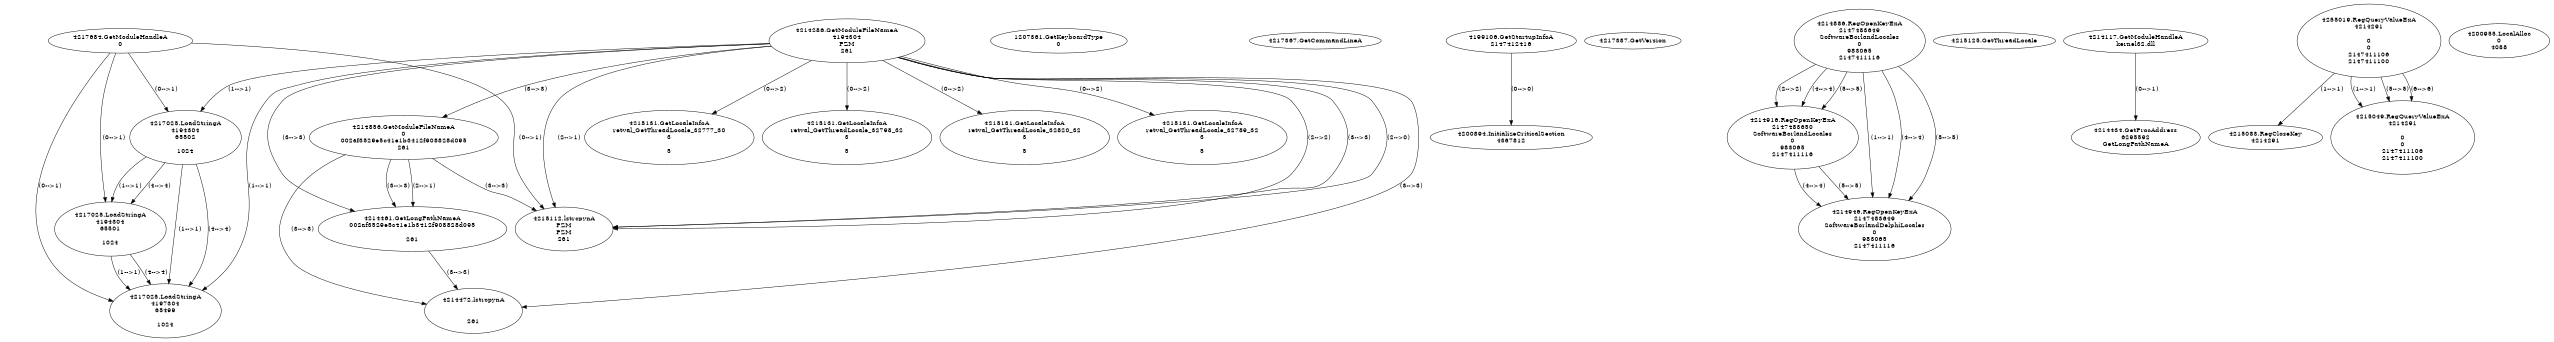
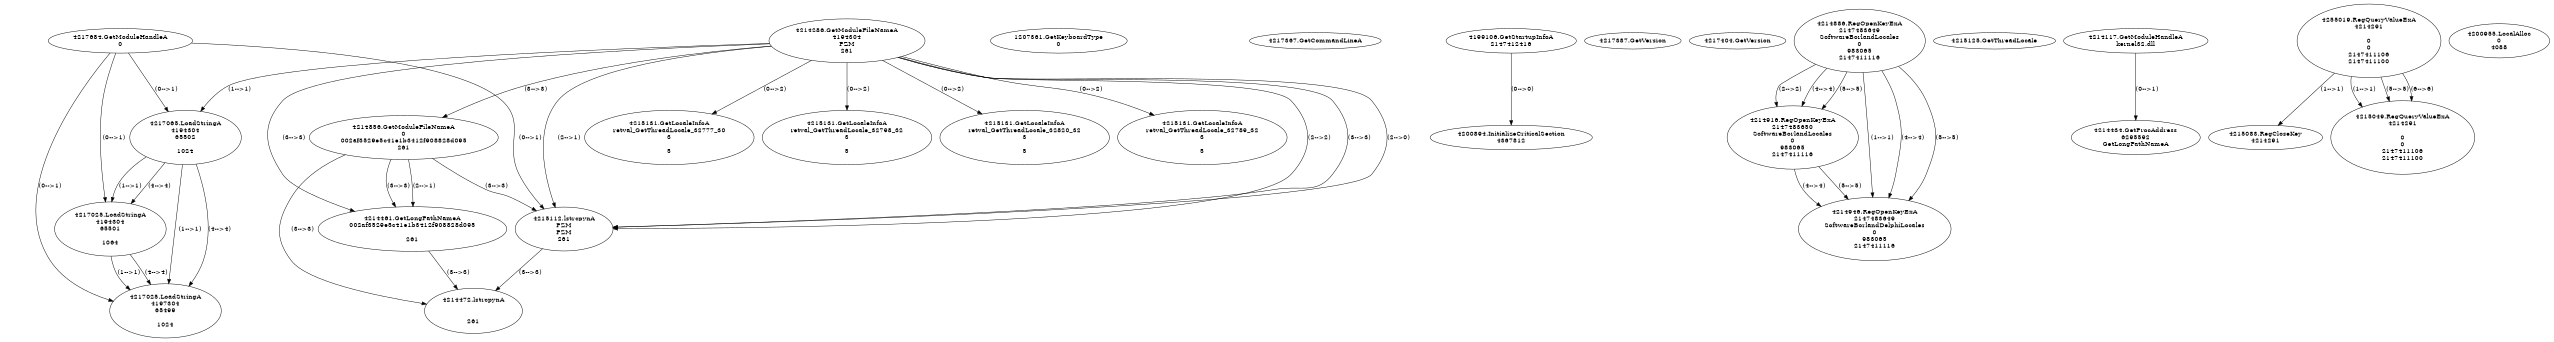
none -> (1738, 41)
(377, 71) -> none
(186, 138) -> (186, 138)
(1268, 224) -> (521, 268)
(110, 229) -> (110, 229)
